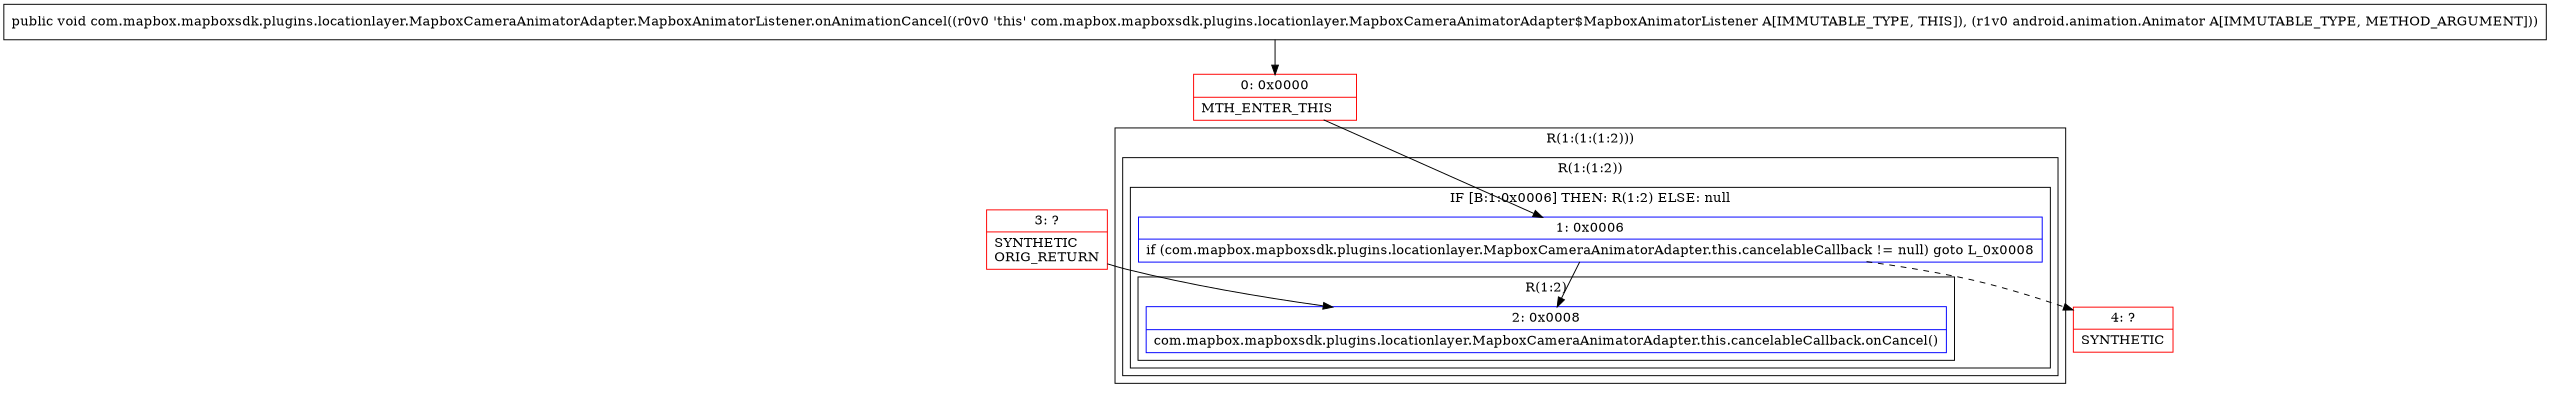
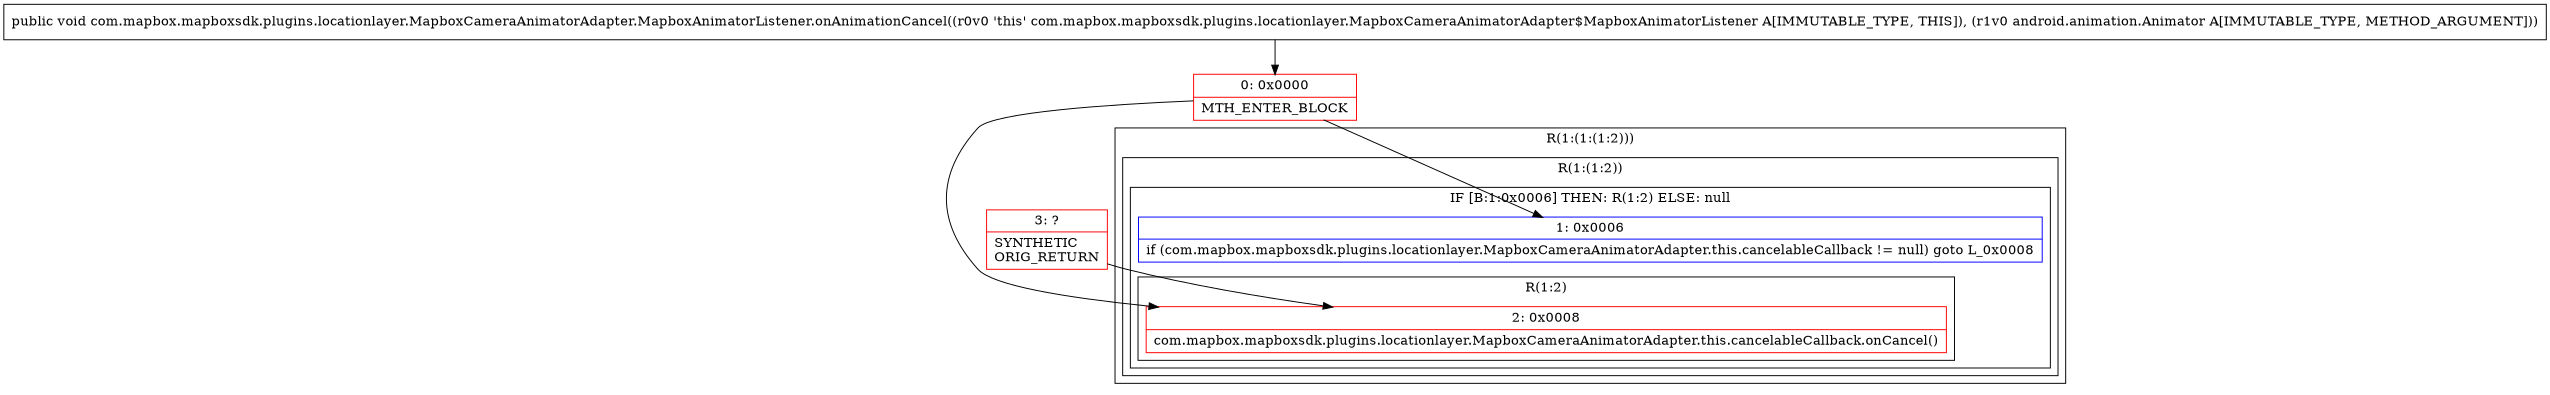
(1267, 108) -> (1275, 108)
(1569, 283) -> (949, 178)
(1546, 330) -> (1546, 330)
(2123, 330) -> none
